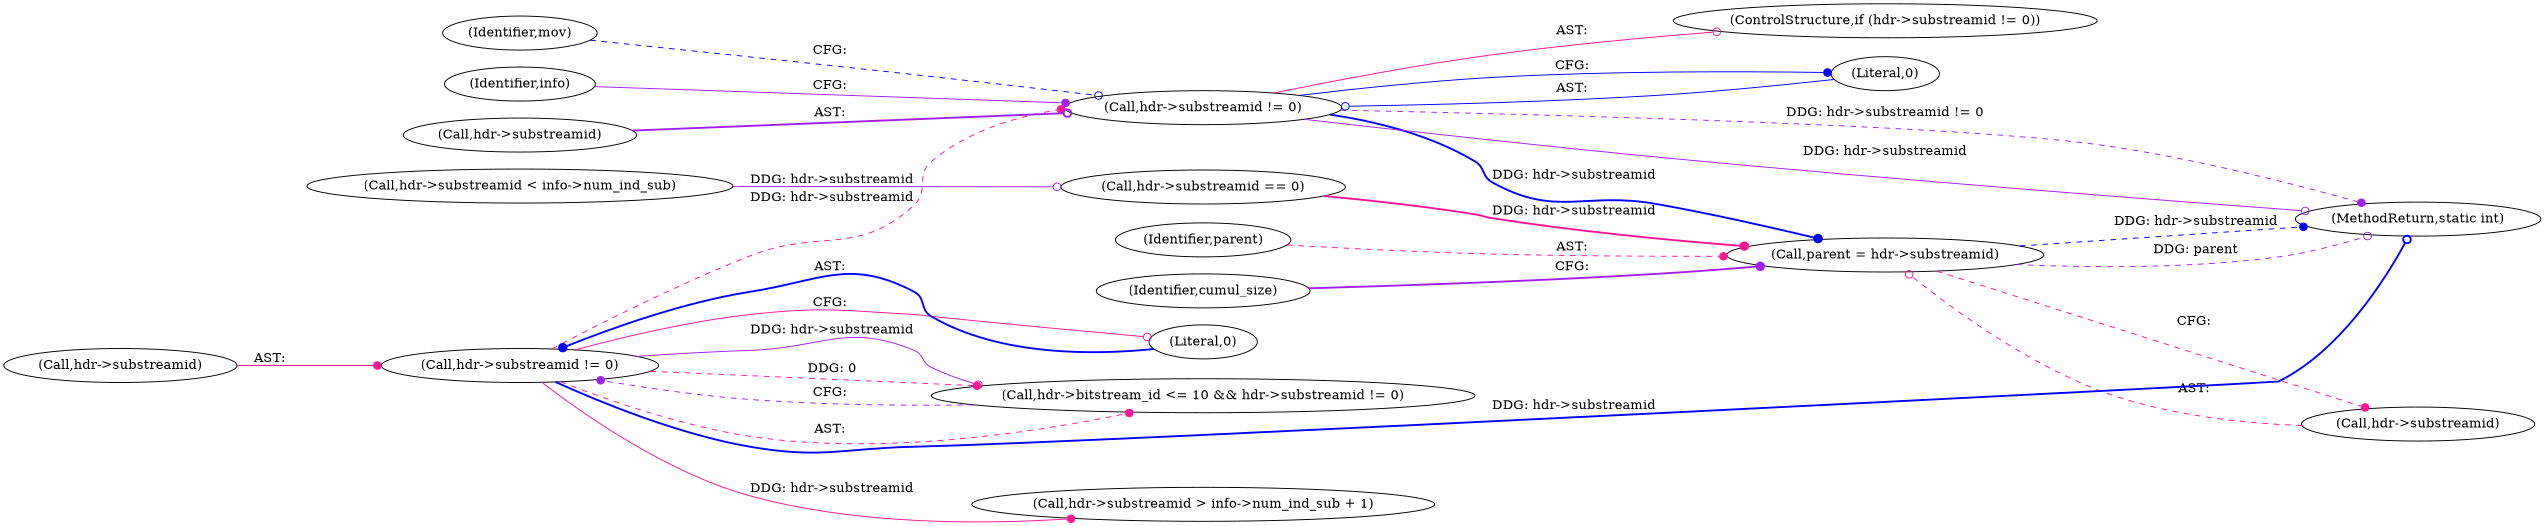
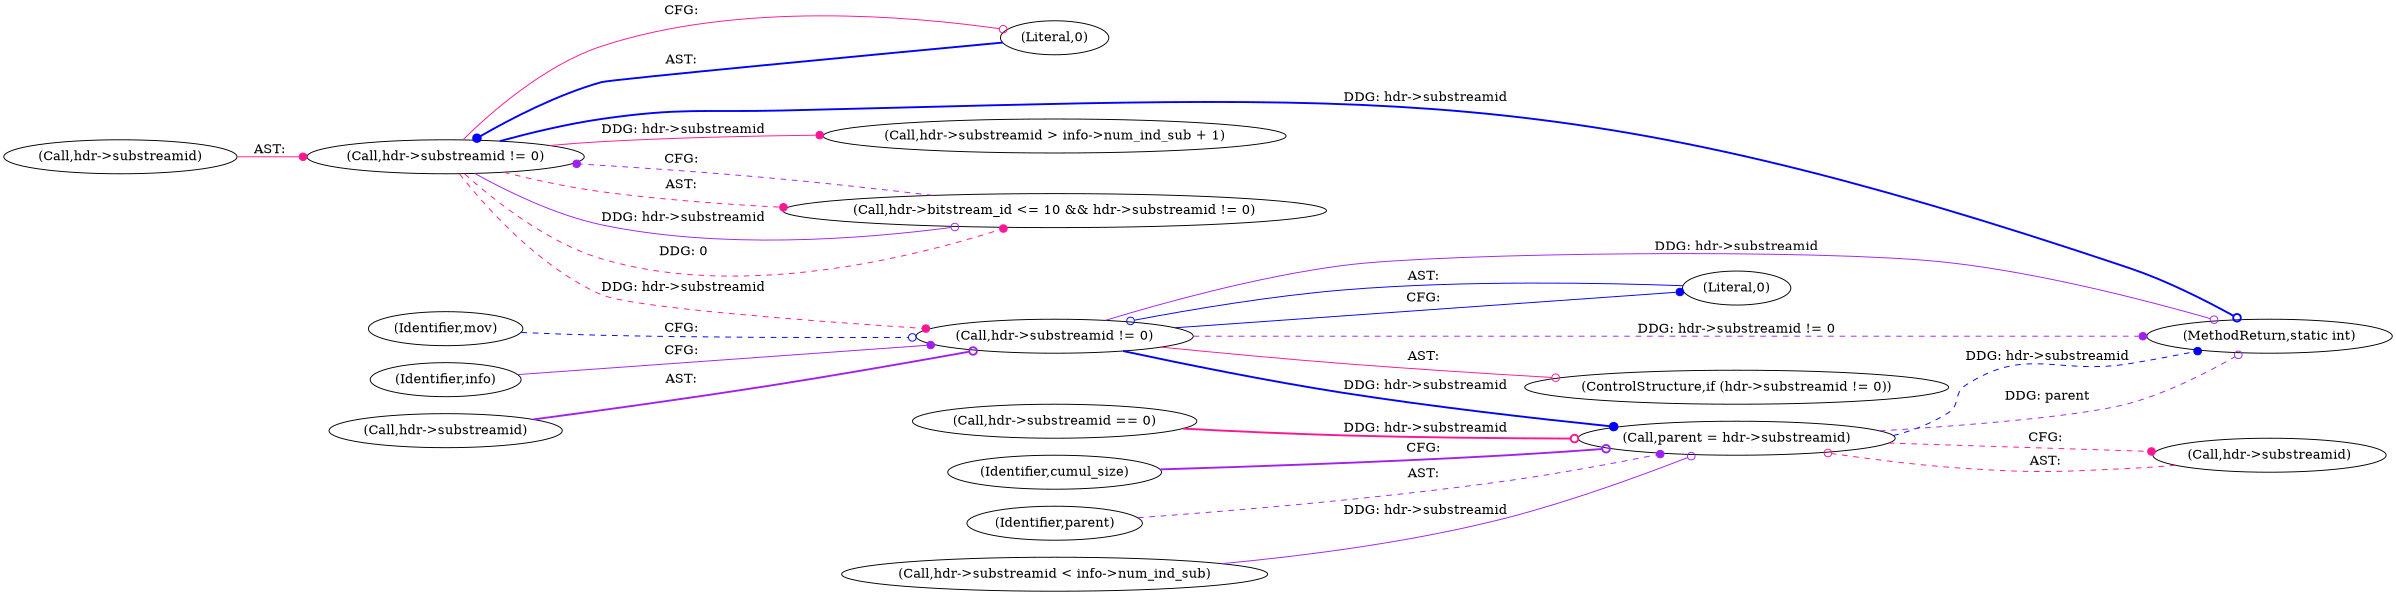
(893, 187) -> (1459, 529)
(1532, 224) -> (1377, 436)
(1503, 254) -> (1398, 494)
(1533, 280) -> (1381, 461)
